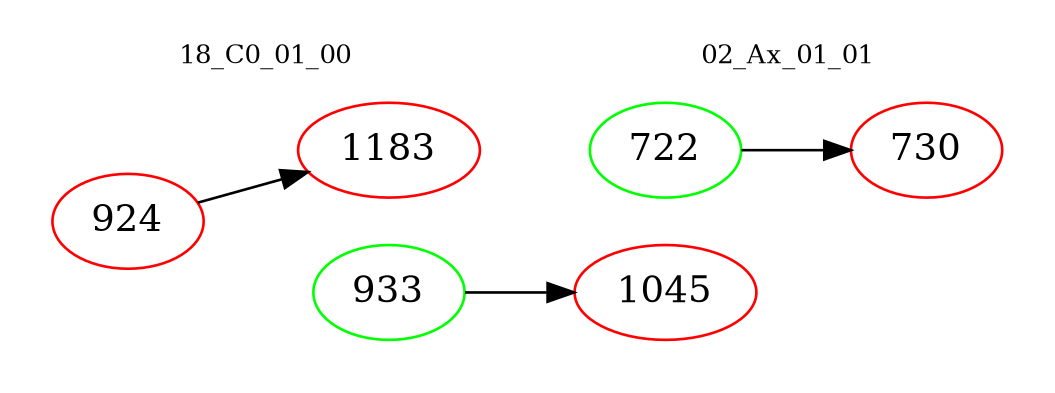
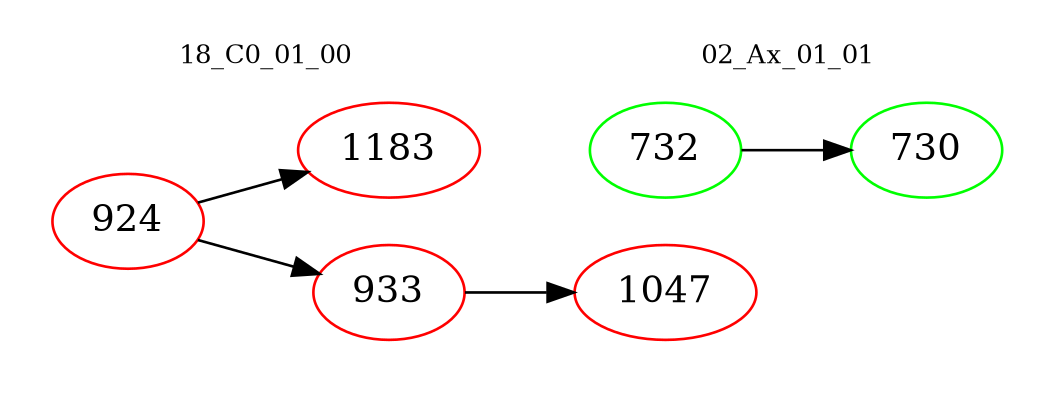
(666, 150) -> (666, 150)
(927, 150) -> (927, 150)
none -> (246, 253)
(389, 292) -> (389, 292)
(666, 292) -> (666, 292)
